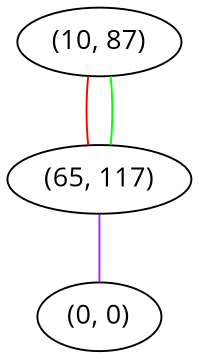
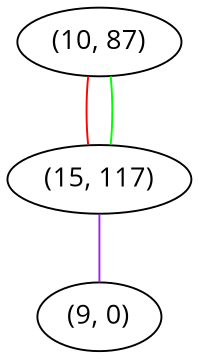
(99, 179) -> (99, 179)
(99, 317) -> (99, 317)
